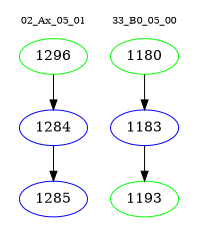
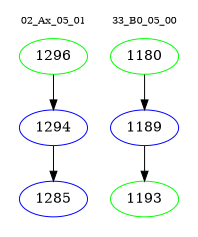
(53, 128) -> (53, 128)
(145, 128) -> (145, 128)
